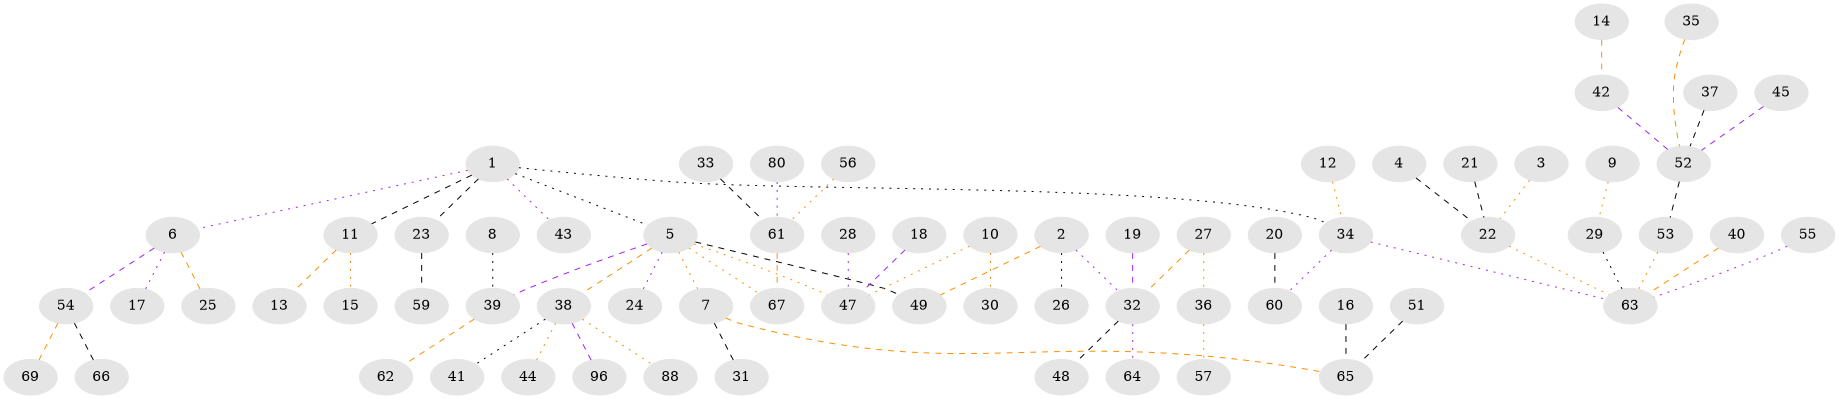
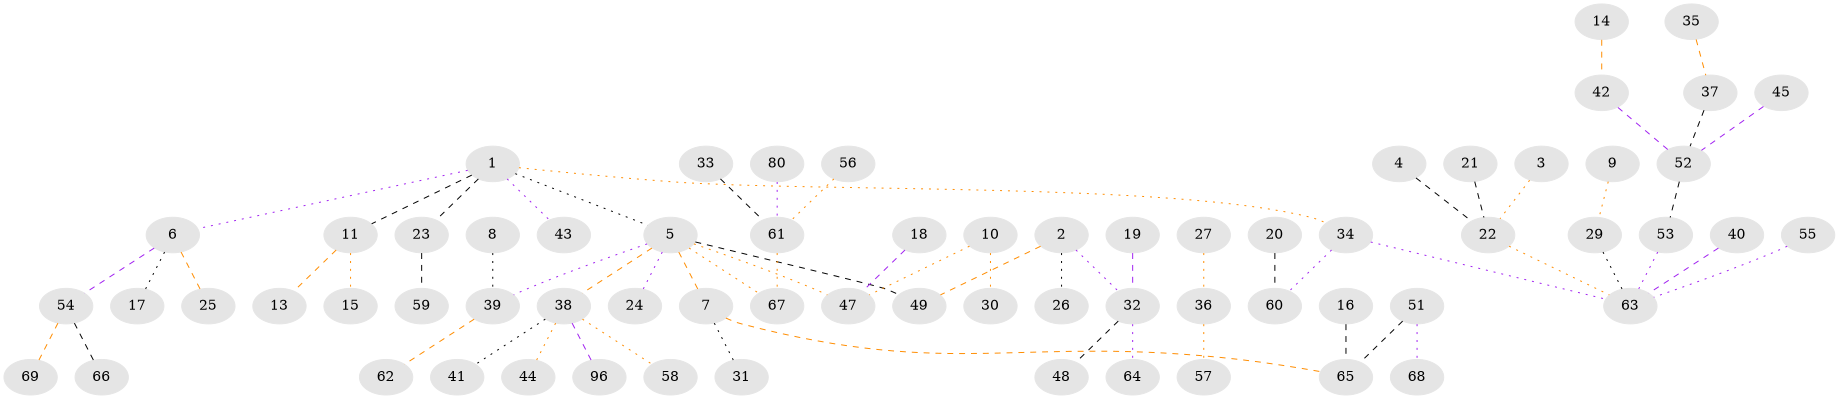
(1673, 92) -> (1701, 57)
(1328, 164) -> none
(923, 189) -> (923, 189)
(848, 235) -> none
(580, 268) -> (580, 268)
(1168, 270) -> none
(155, 271) -> (155, 271)
(688, 271) -> (688, 271)
(777, 271) -> (777, 271)
(1648, 271) -> (1648, 271)
(1684, 271) -> (1684, 271)
(724, 342) -> (724, 342)
(671, 377) -> (671, 377)
none -> (1417, 377)
